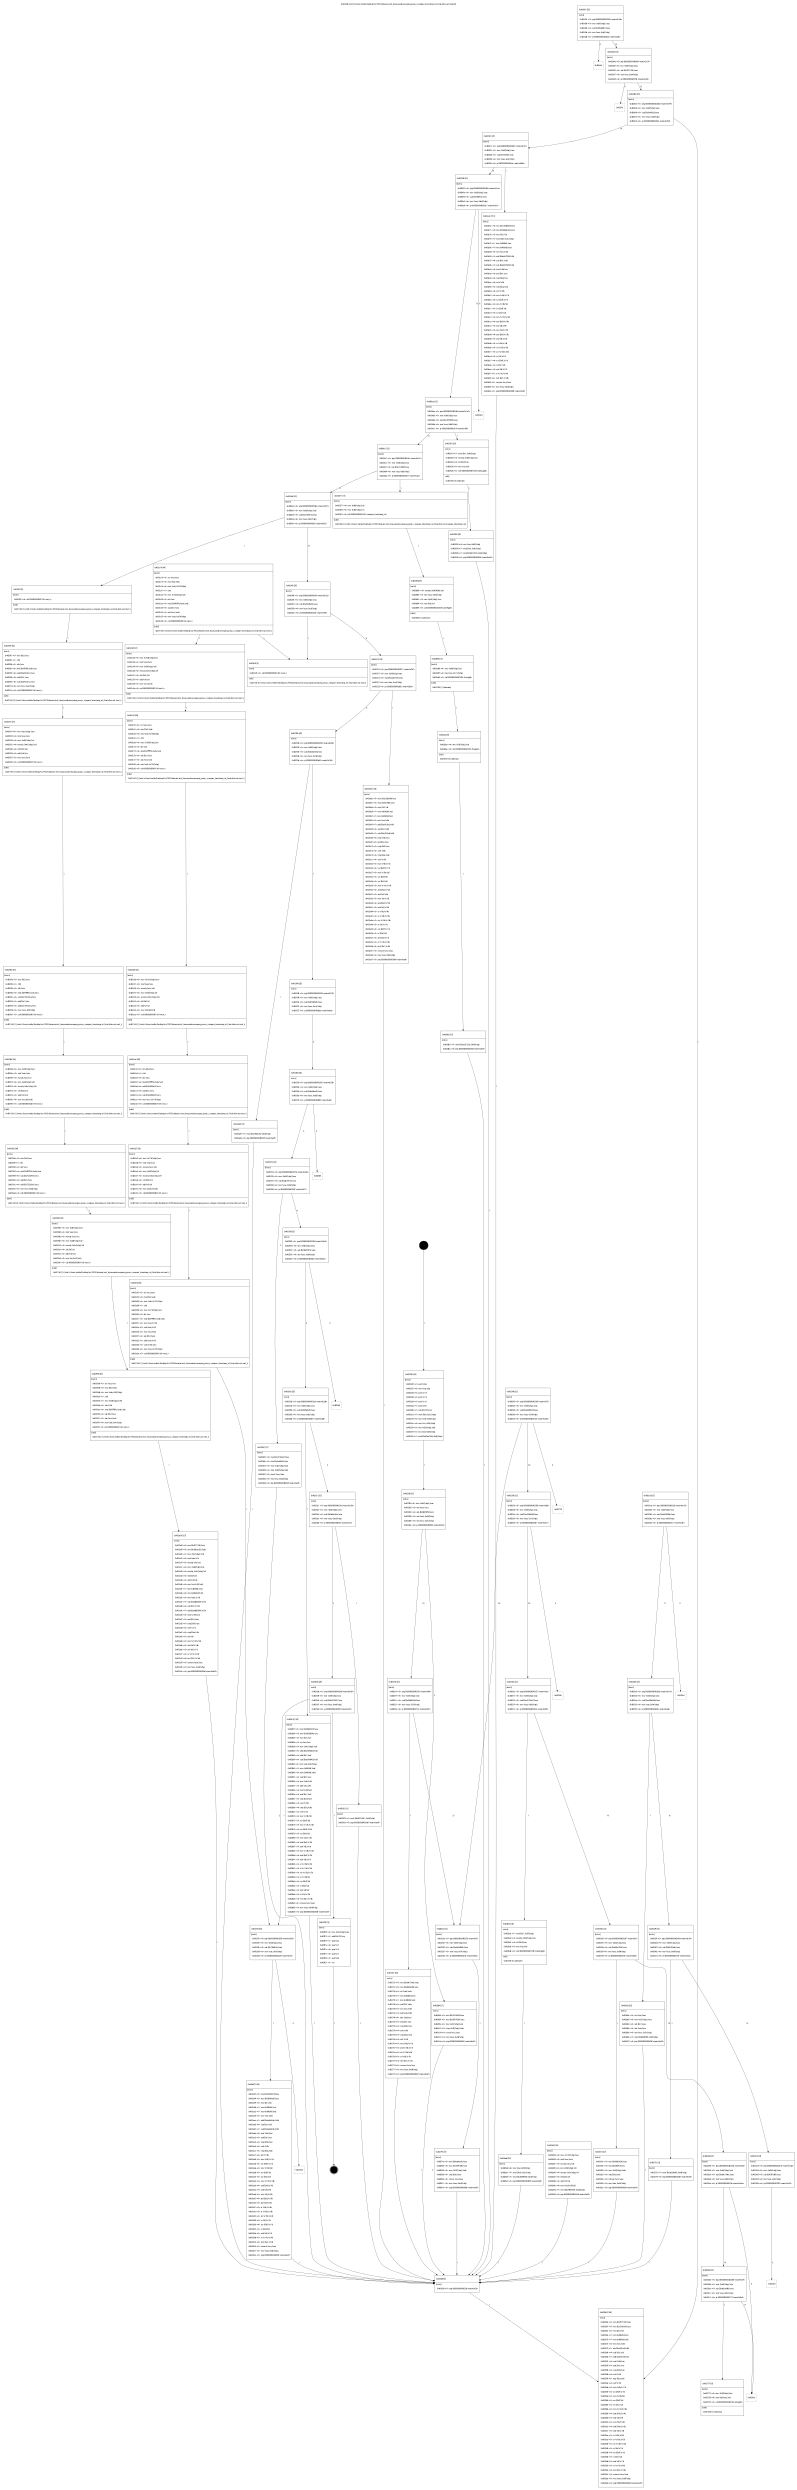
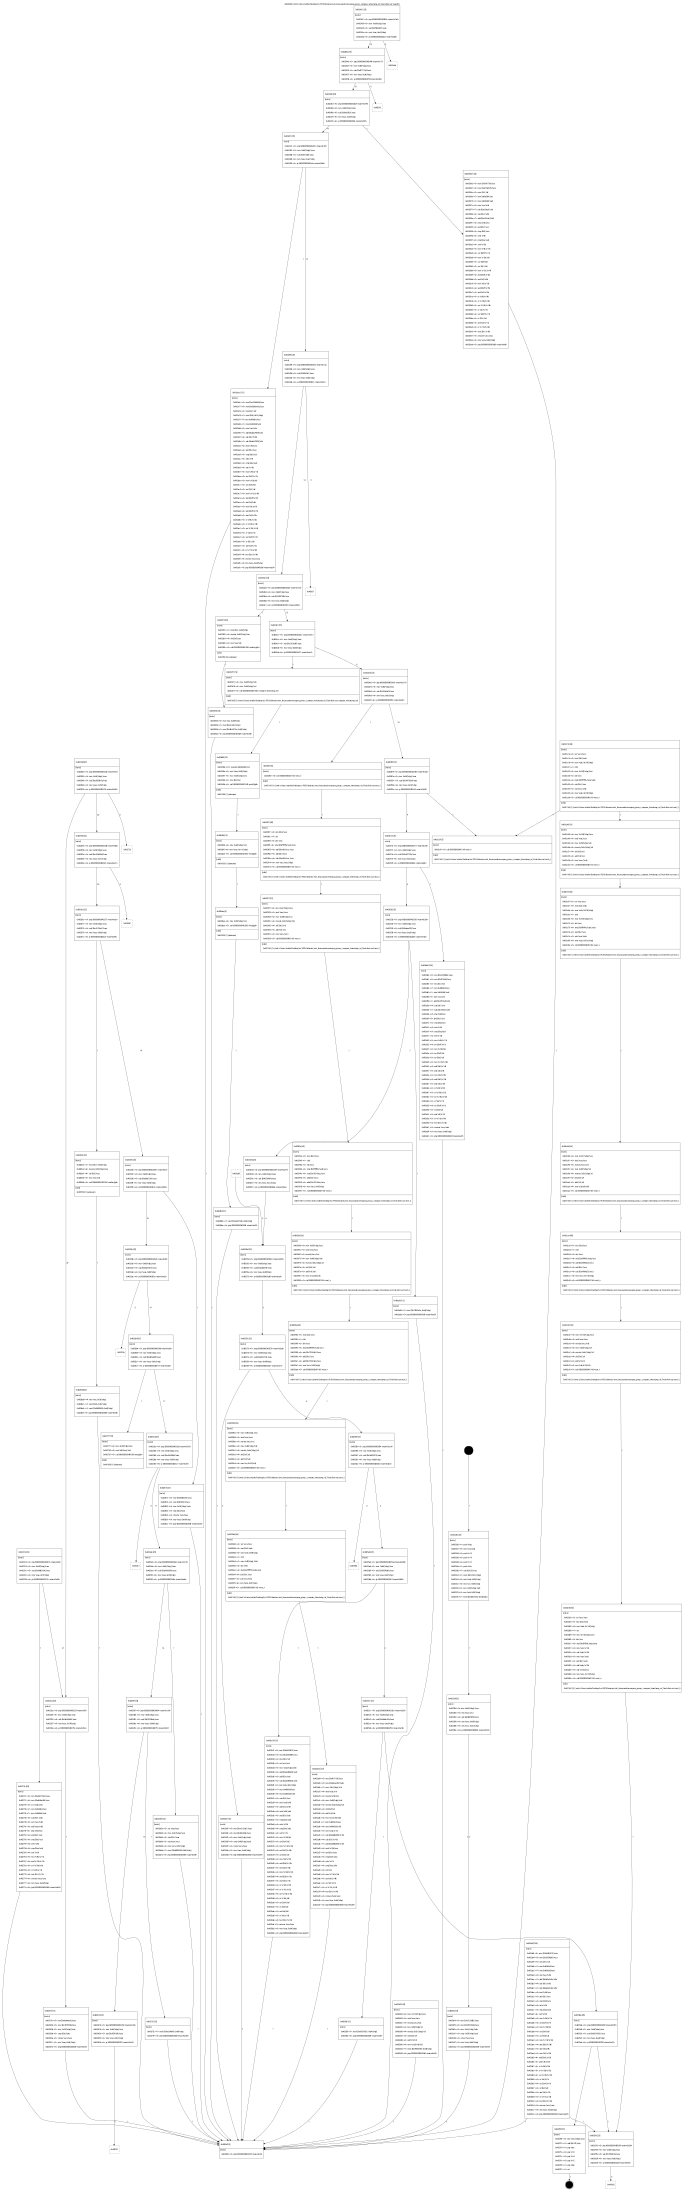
(315, 1137) -> (255, 1205)
(417, 1603) -> none
(271, 2020) -> (582, 2123)
(533, 2337) -> (548, 1324)
(753, 2346) -> (160, 1401)
